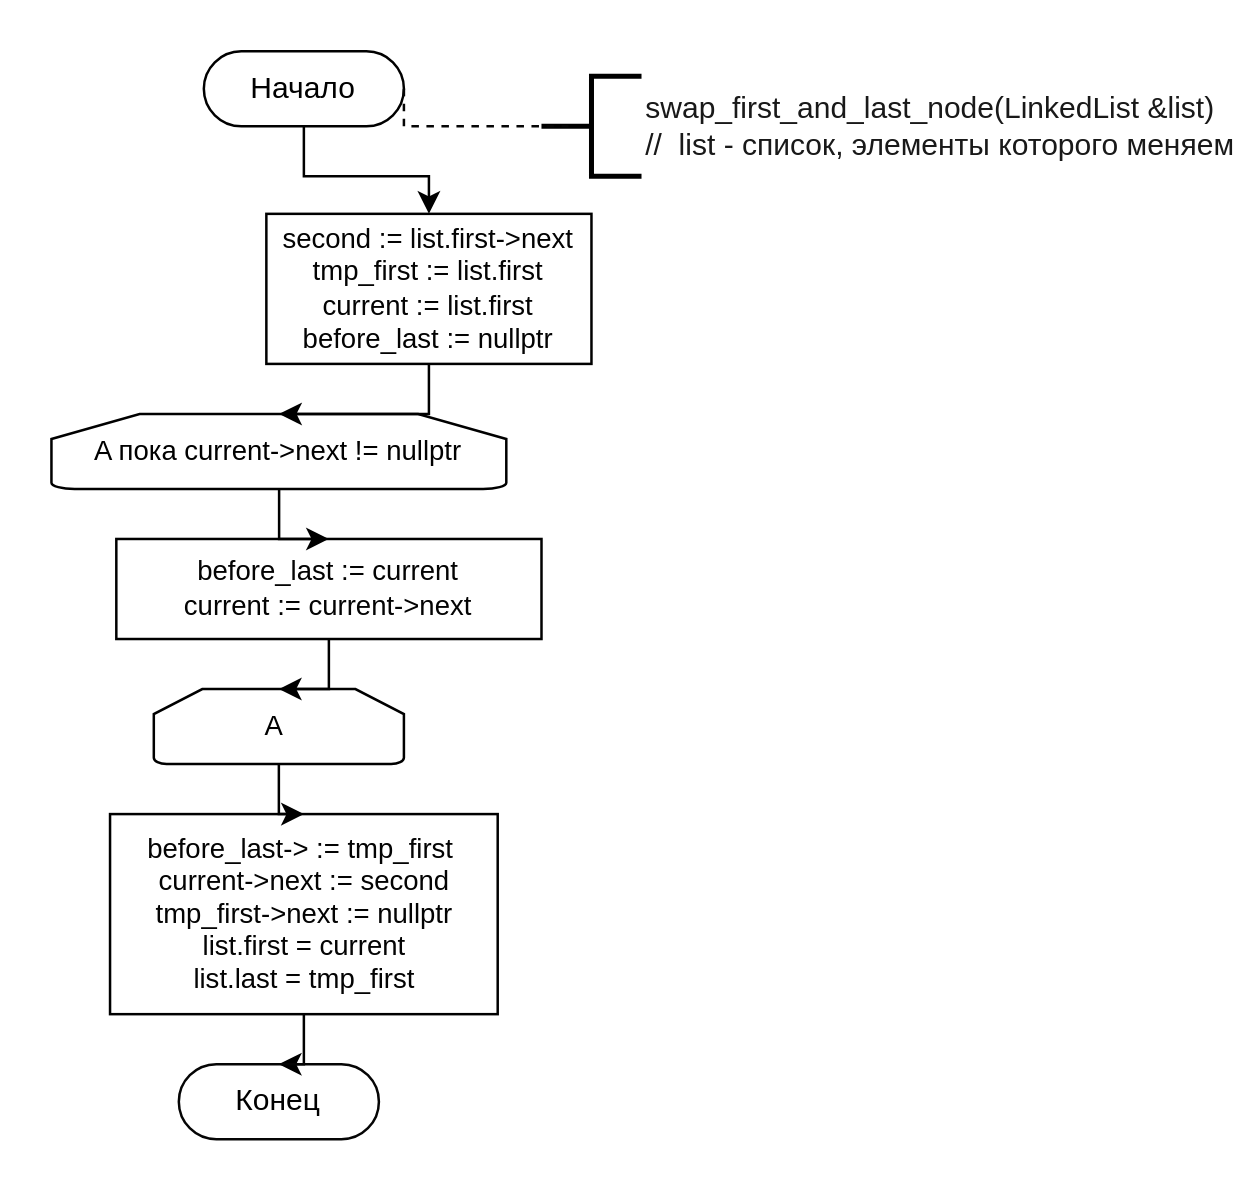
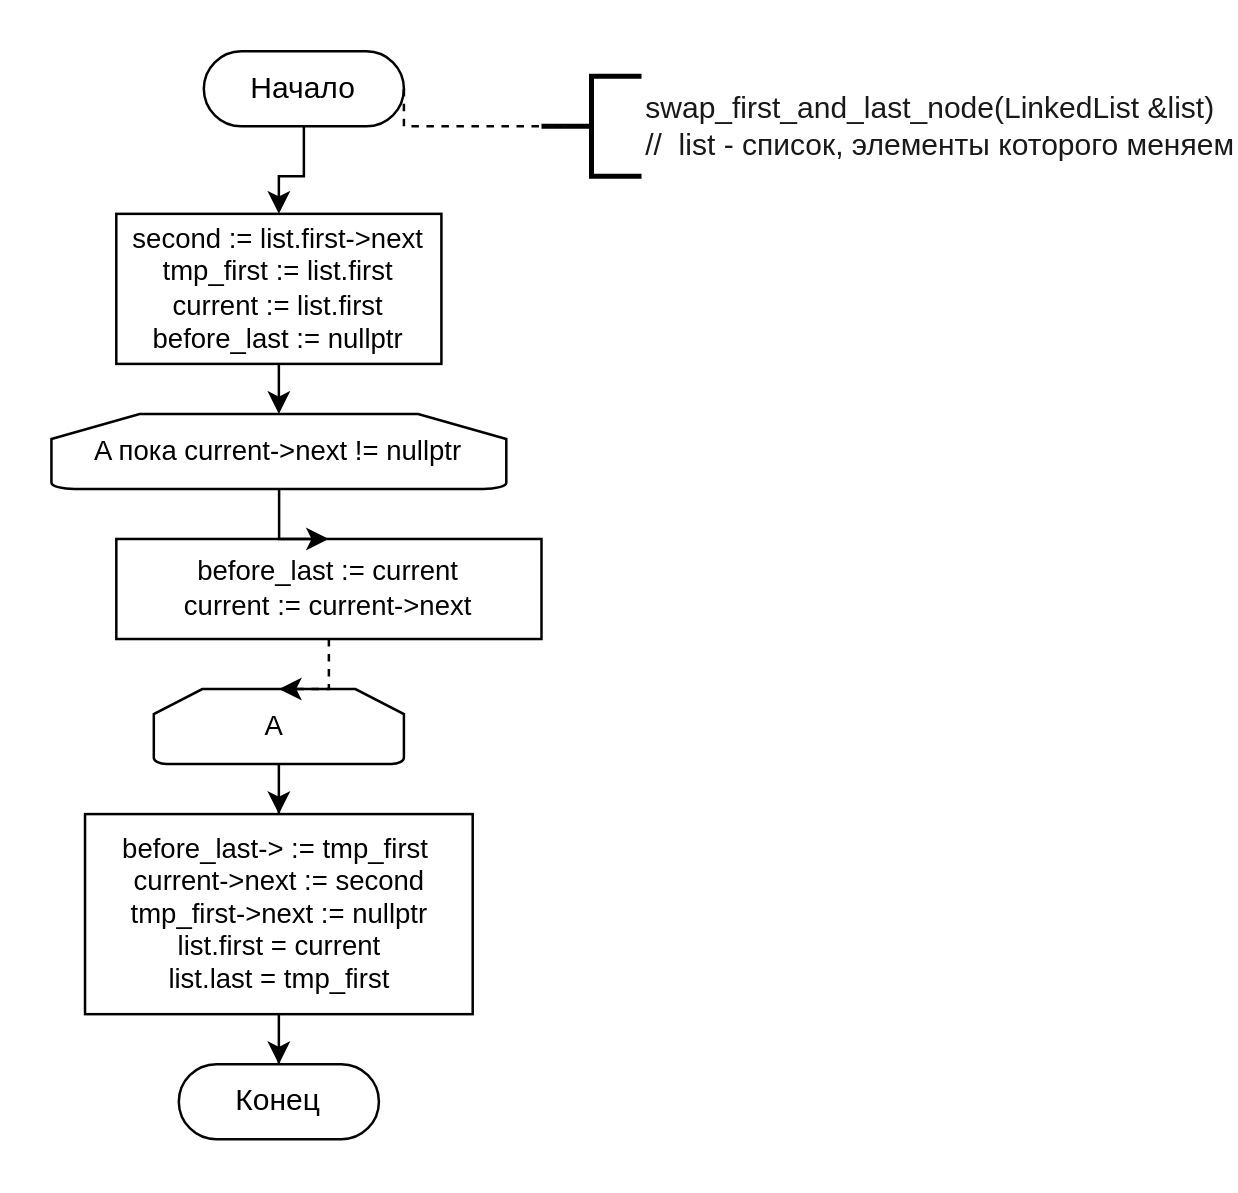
(429, 289) -> (279, 289)
(329, 664) -> (329, 664)
(304, 914) -> (279, 914)
